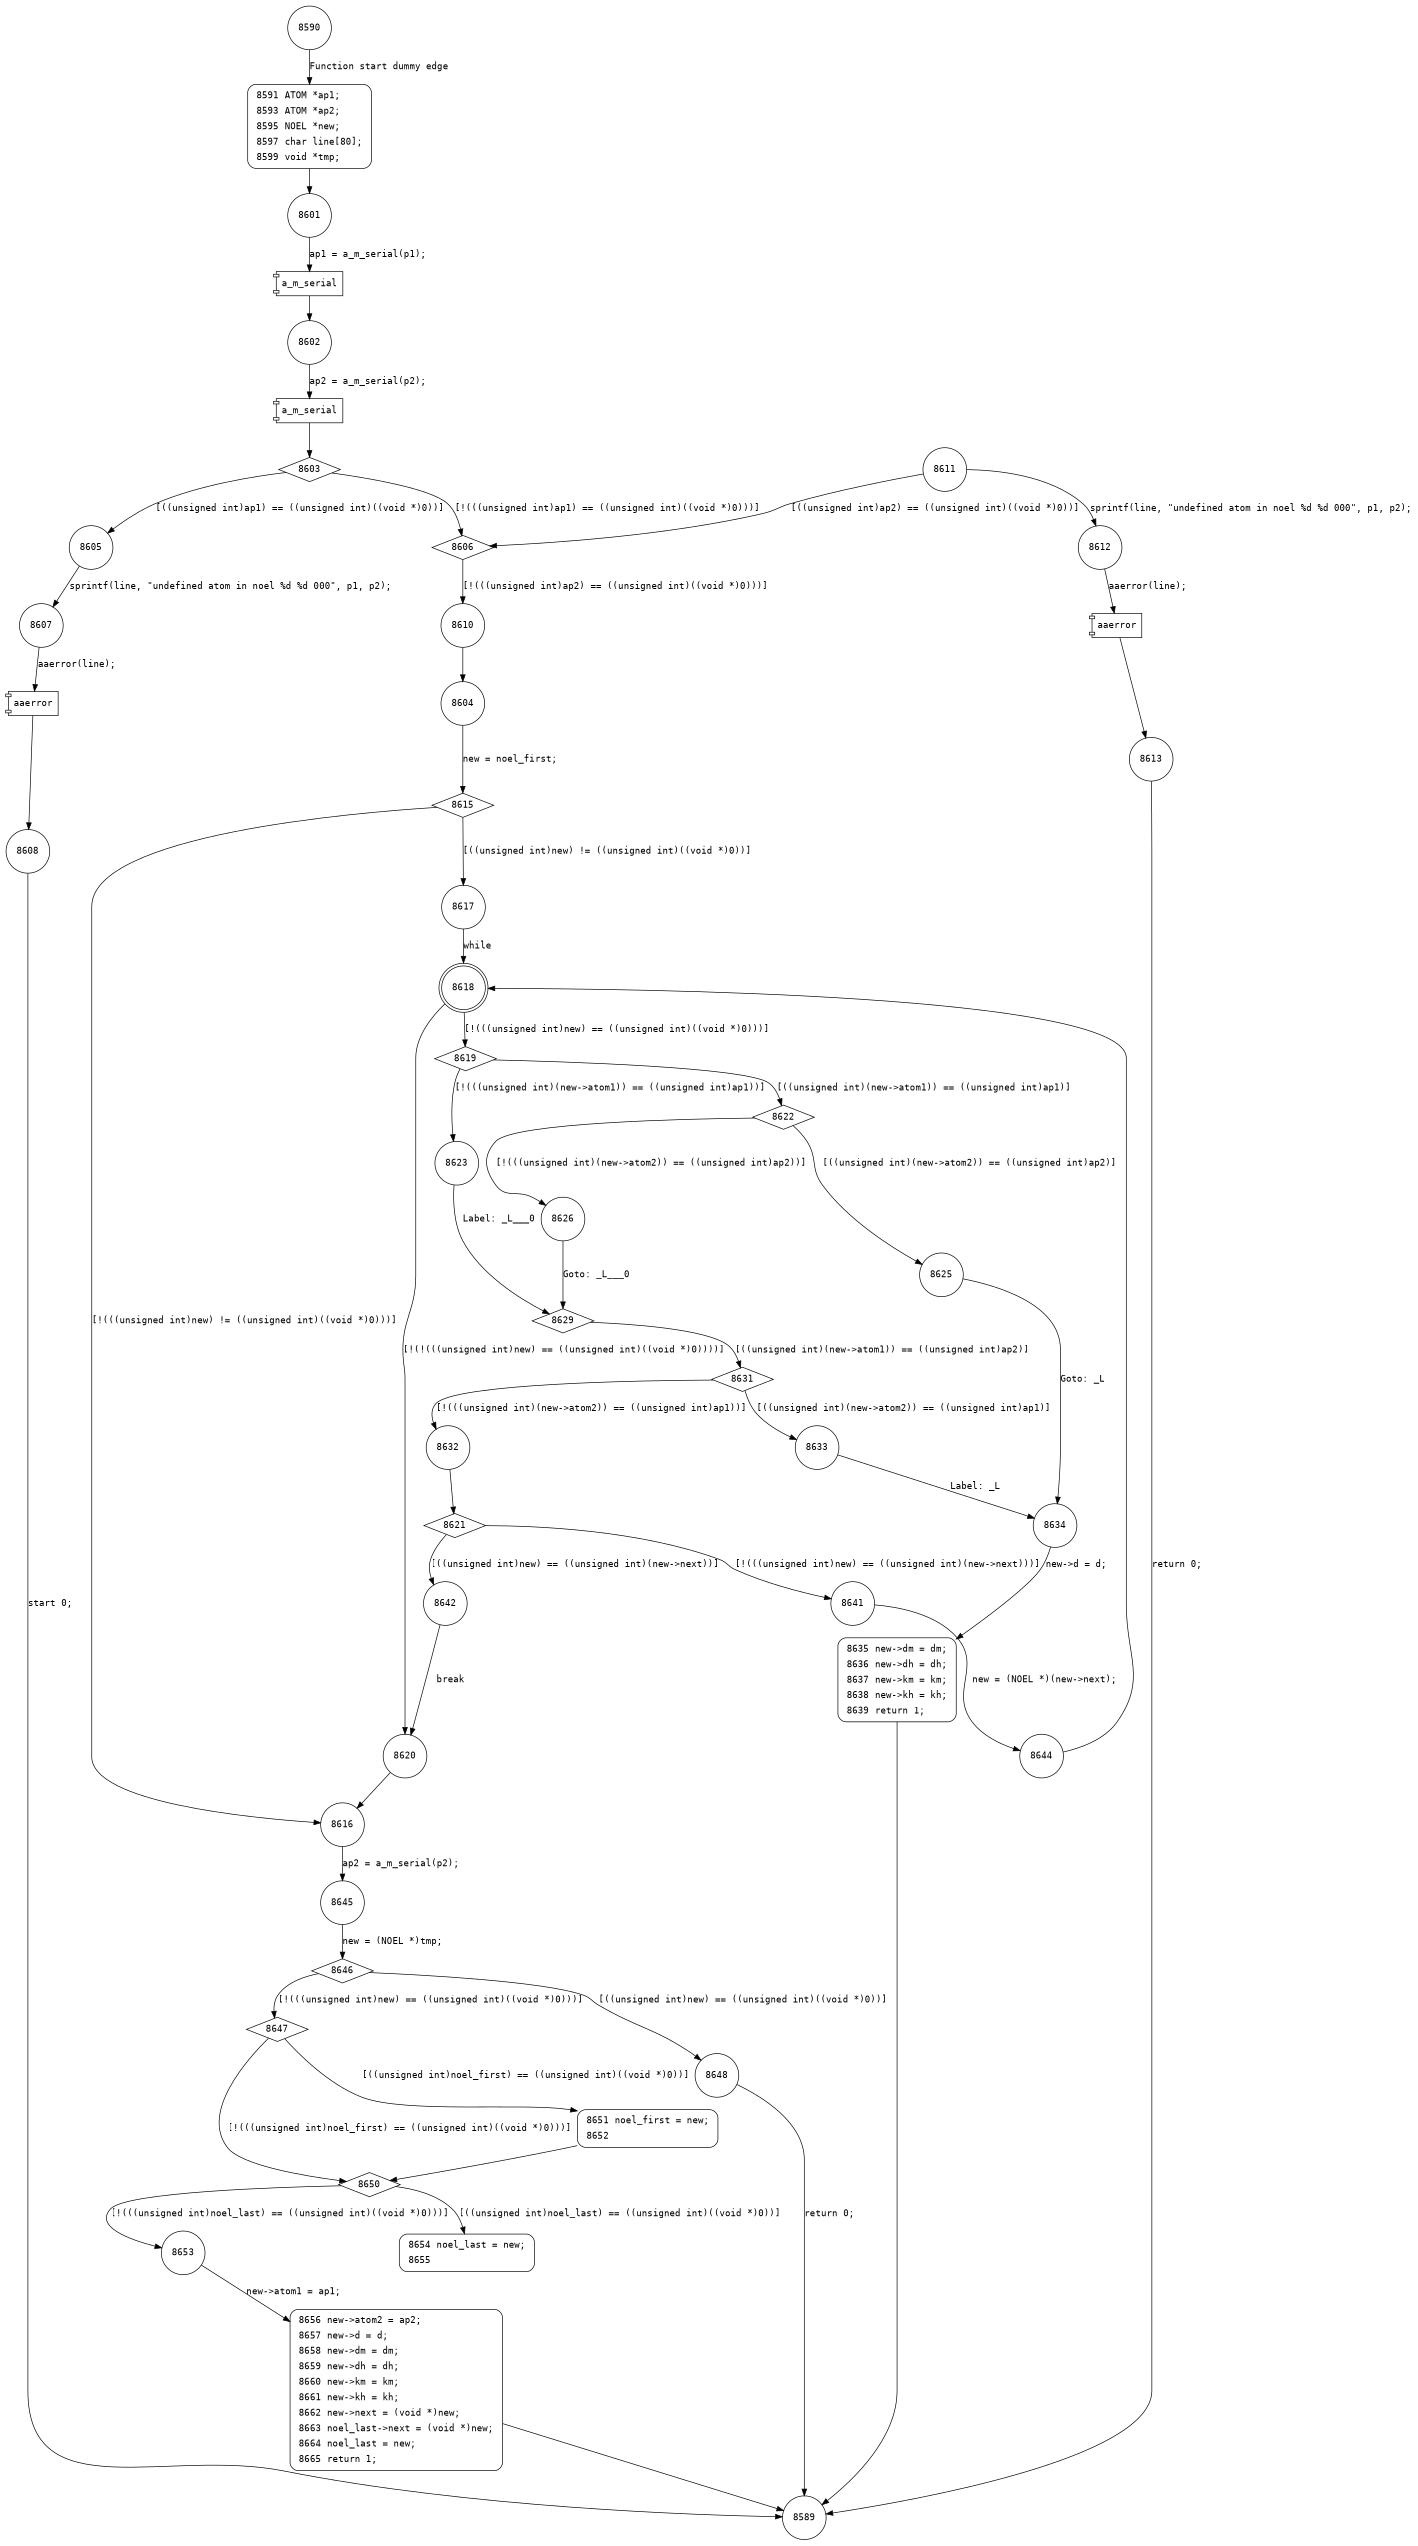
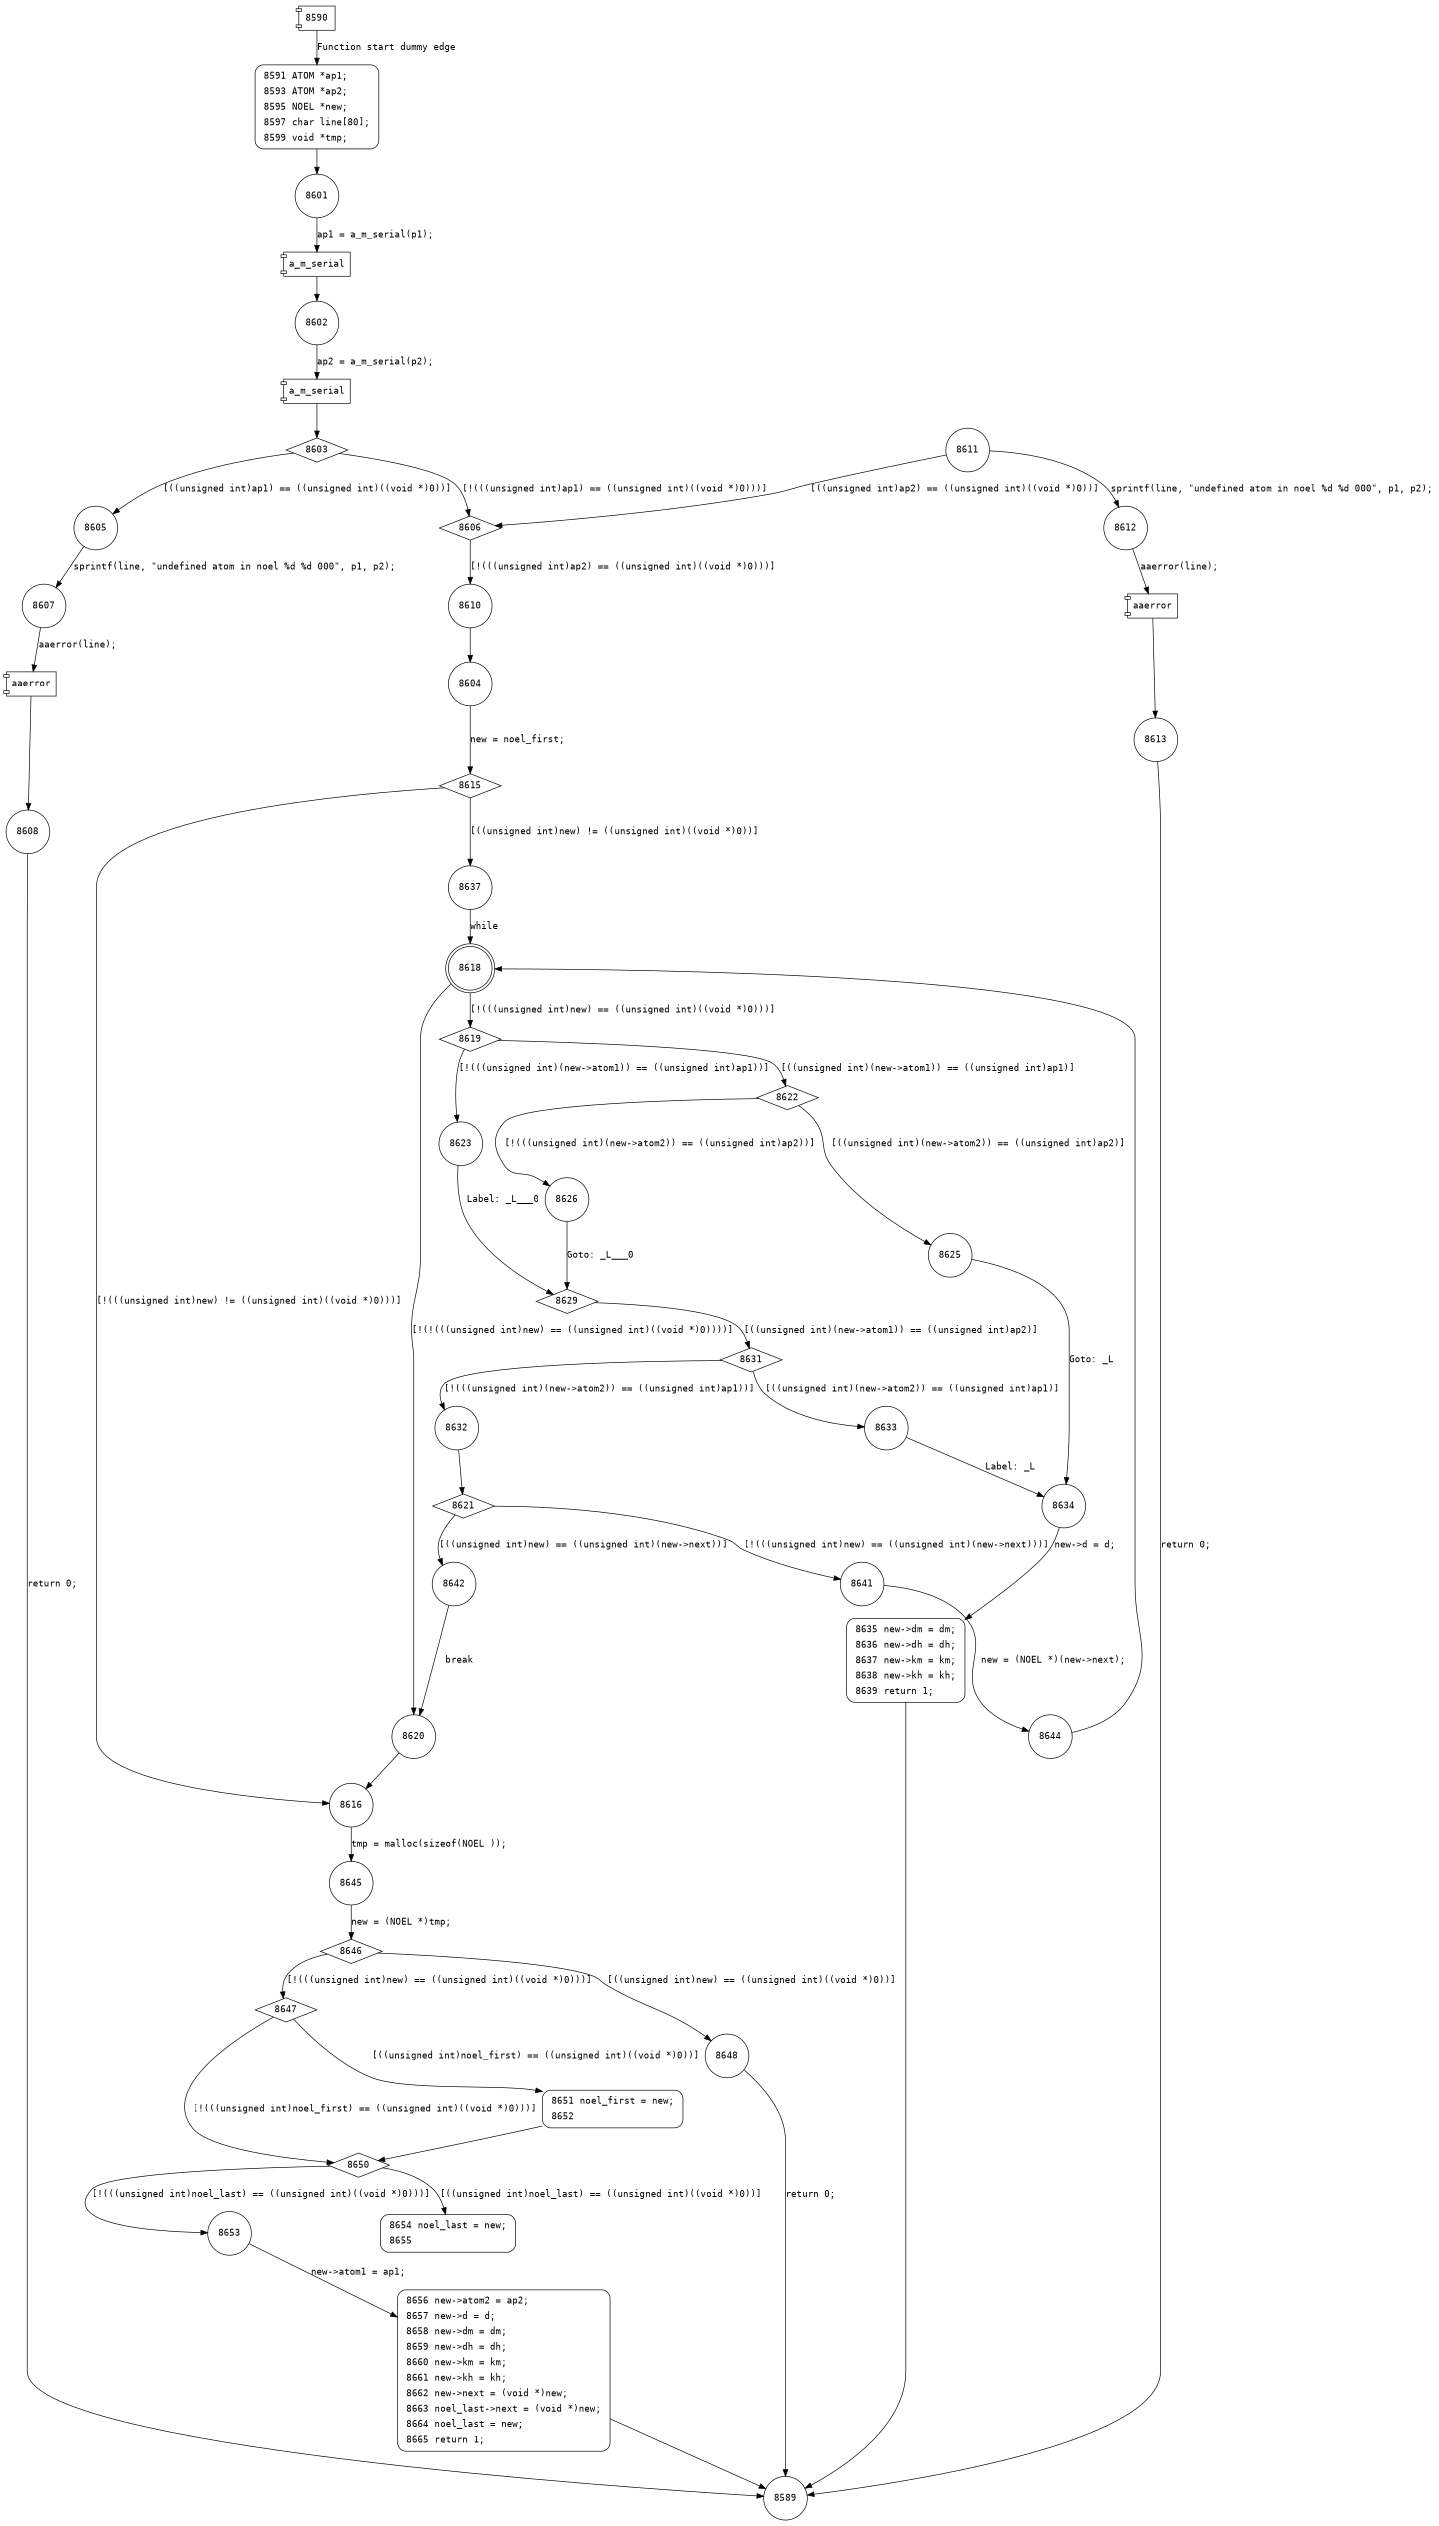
(310, 28) -> (317, 18)
(463, 907) -> (470, 888)
(50, 1604) -> (52, 1584)
(401, 1864) -> (429, 1844)
